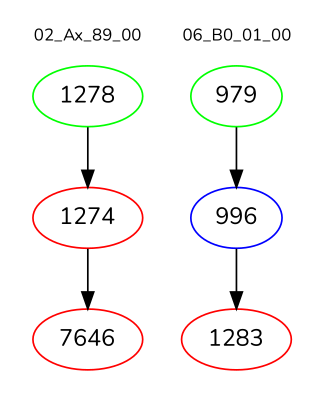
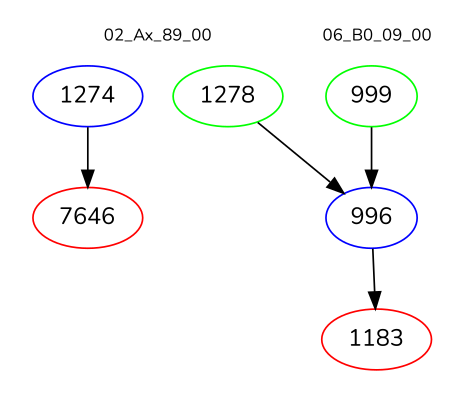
(237, 36) -> (377, 36)
(236, 96) -> (372, 96)
(88, 149) -> (285, 145)
(88, 218) -> (88, 96)
(236, 339) -> (377, 339)
